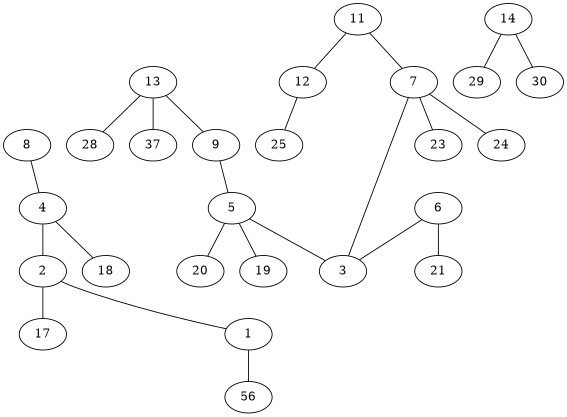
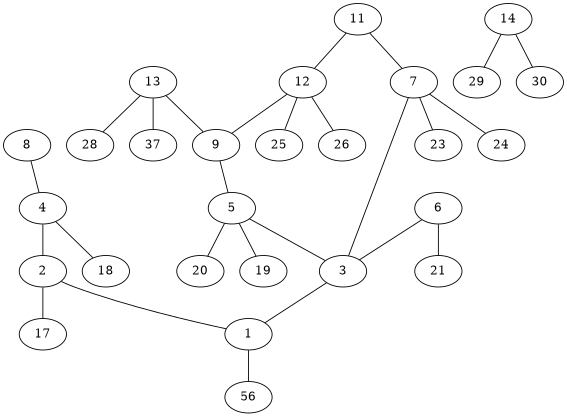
none -> (259, 114)
none -> (342, 145)
none -> (296, 303)
